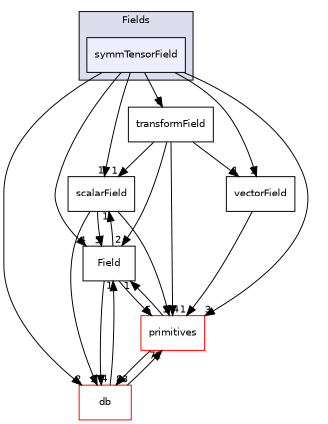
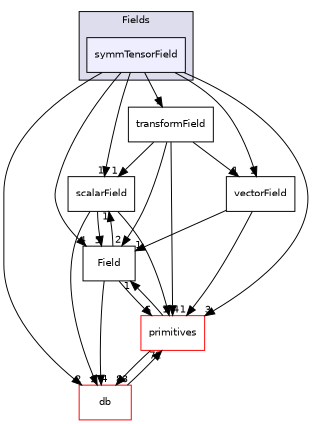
(113, 338) -> (185, 229)
